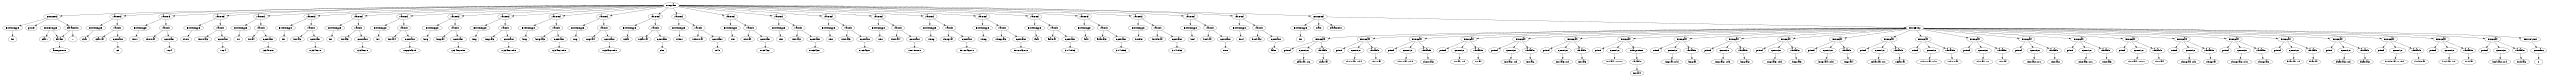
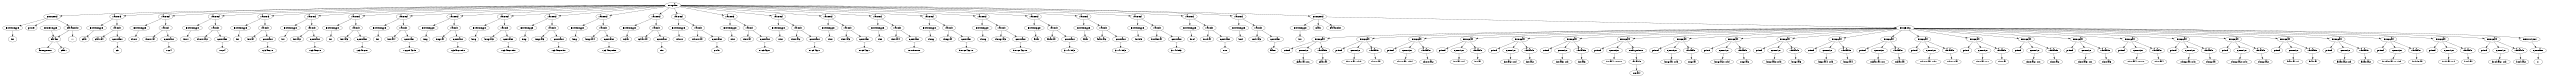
(48, 33) -> (59, 44)
